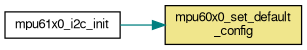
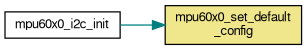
(63, 25) -> (63, 25)
